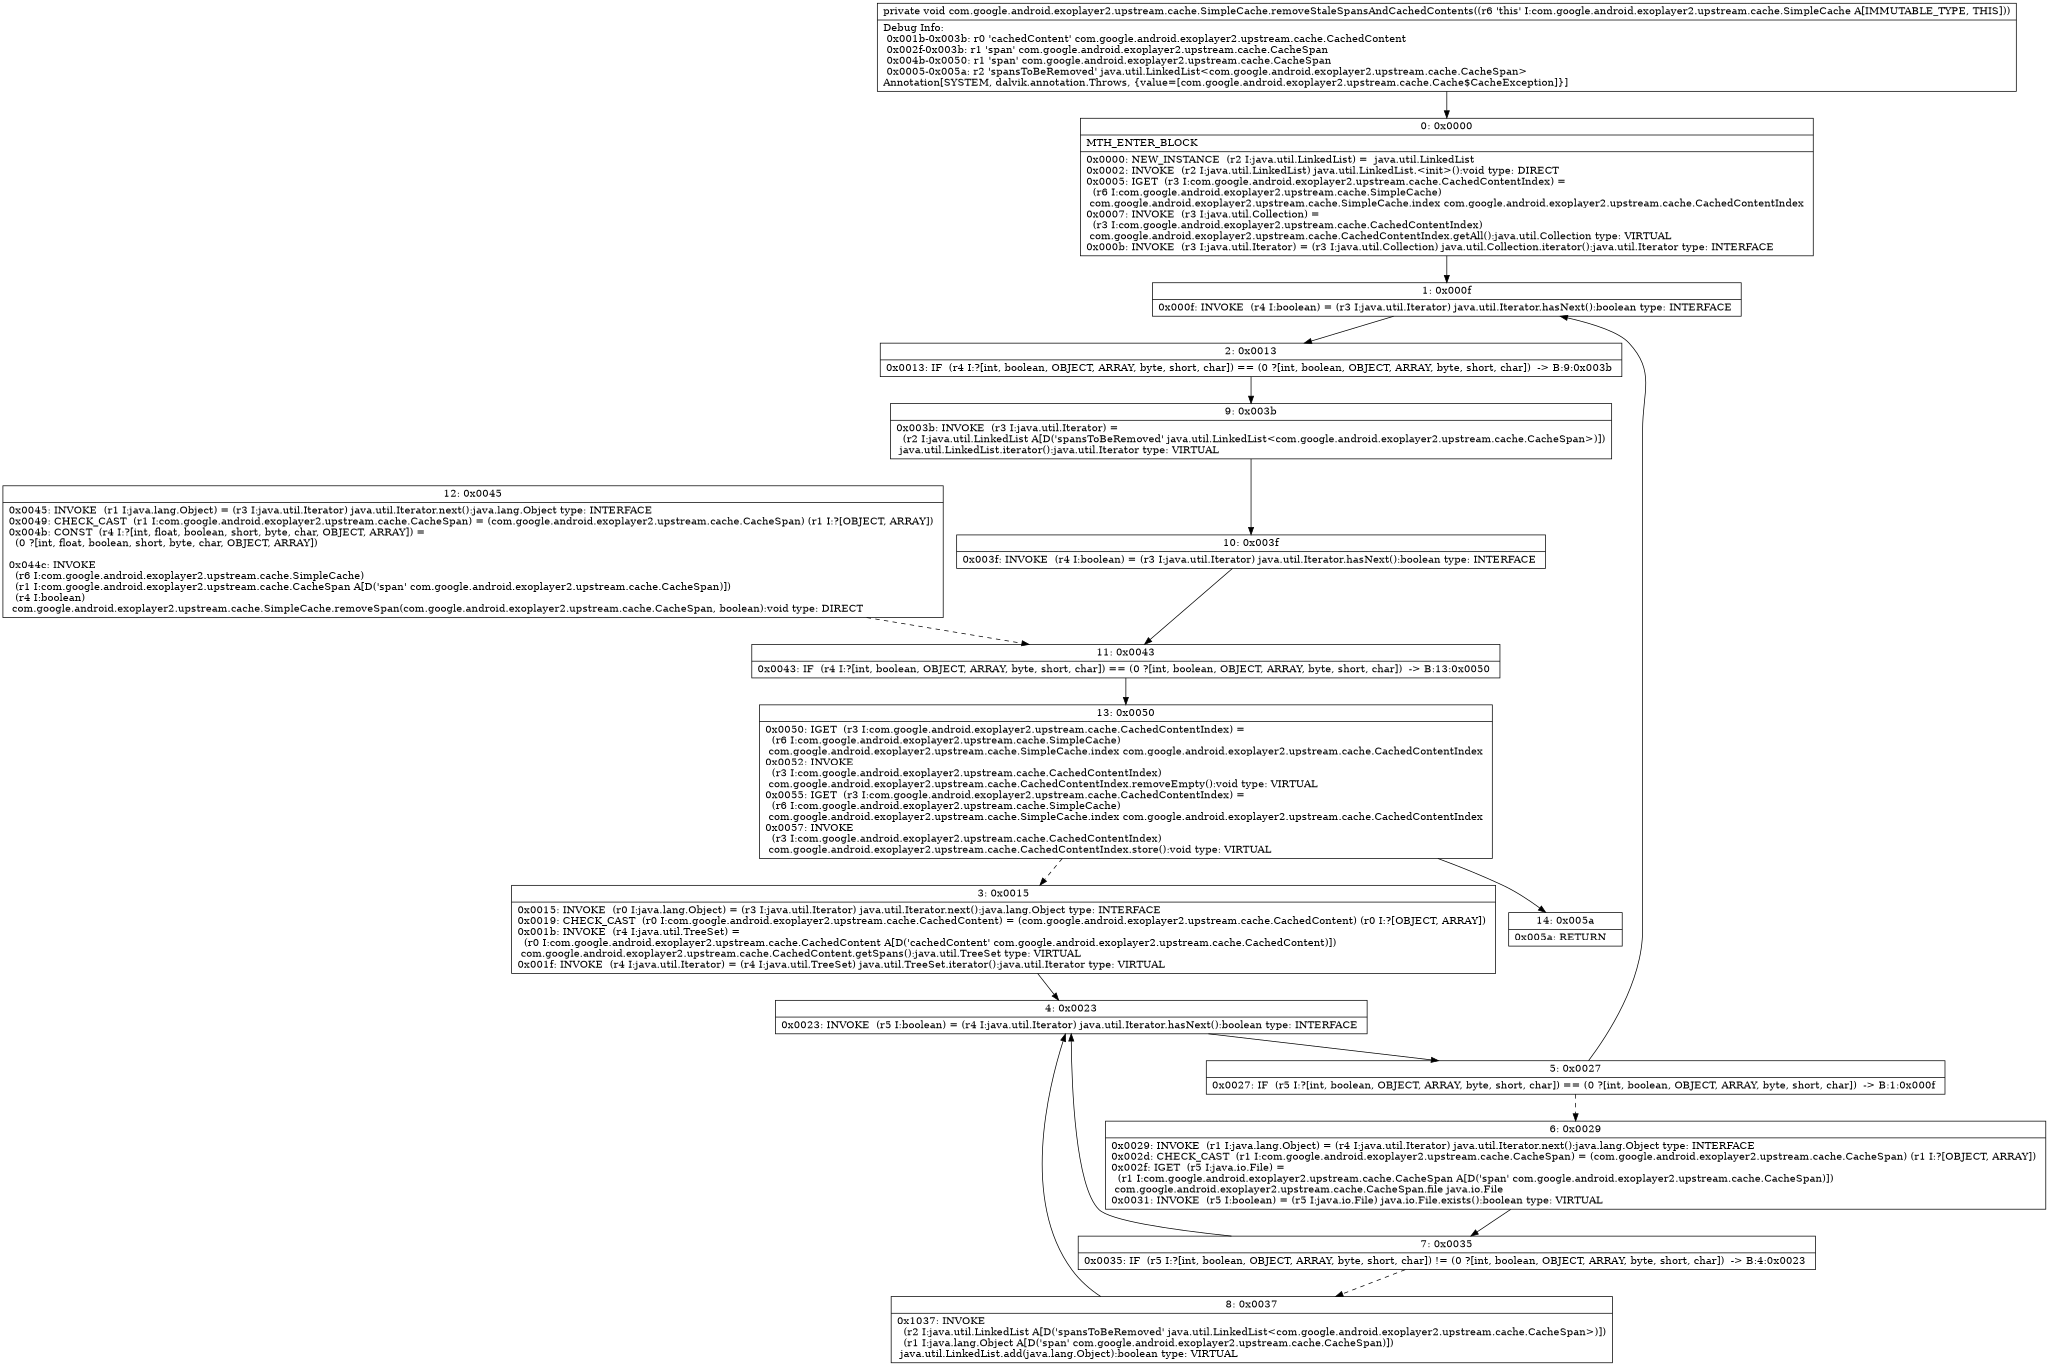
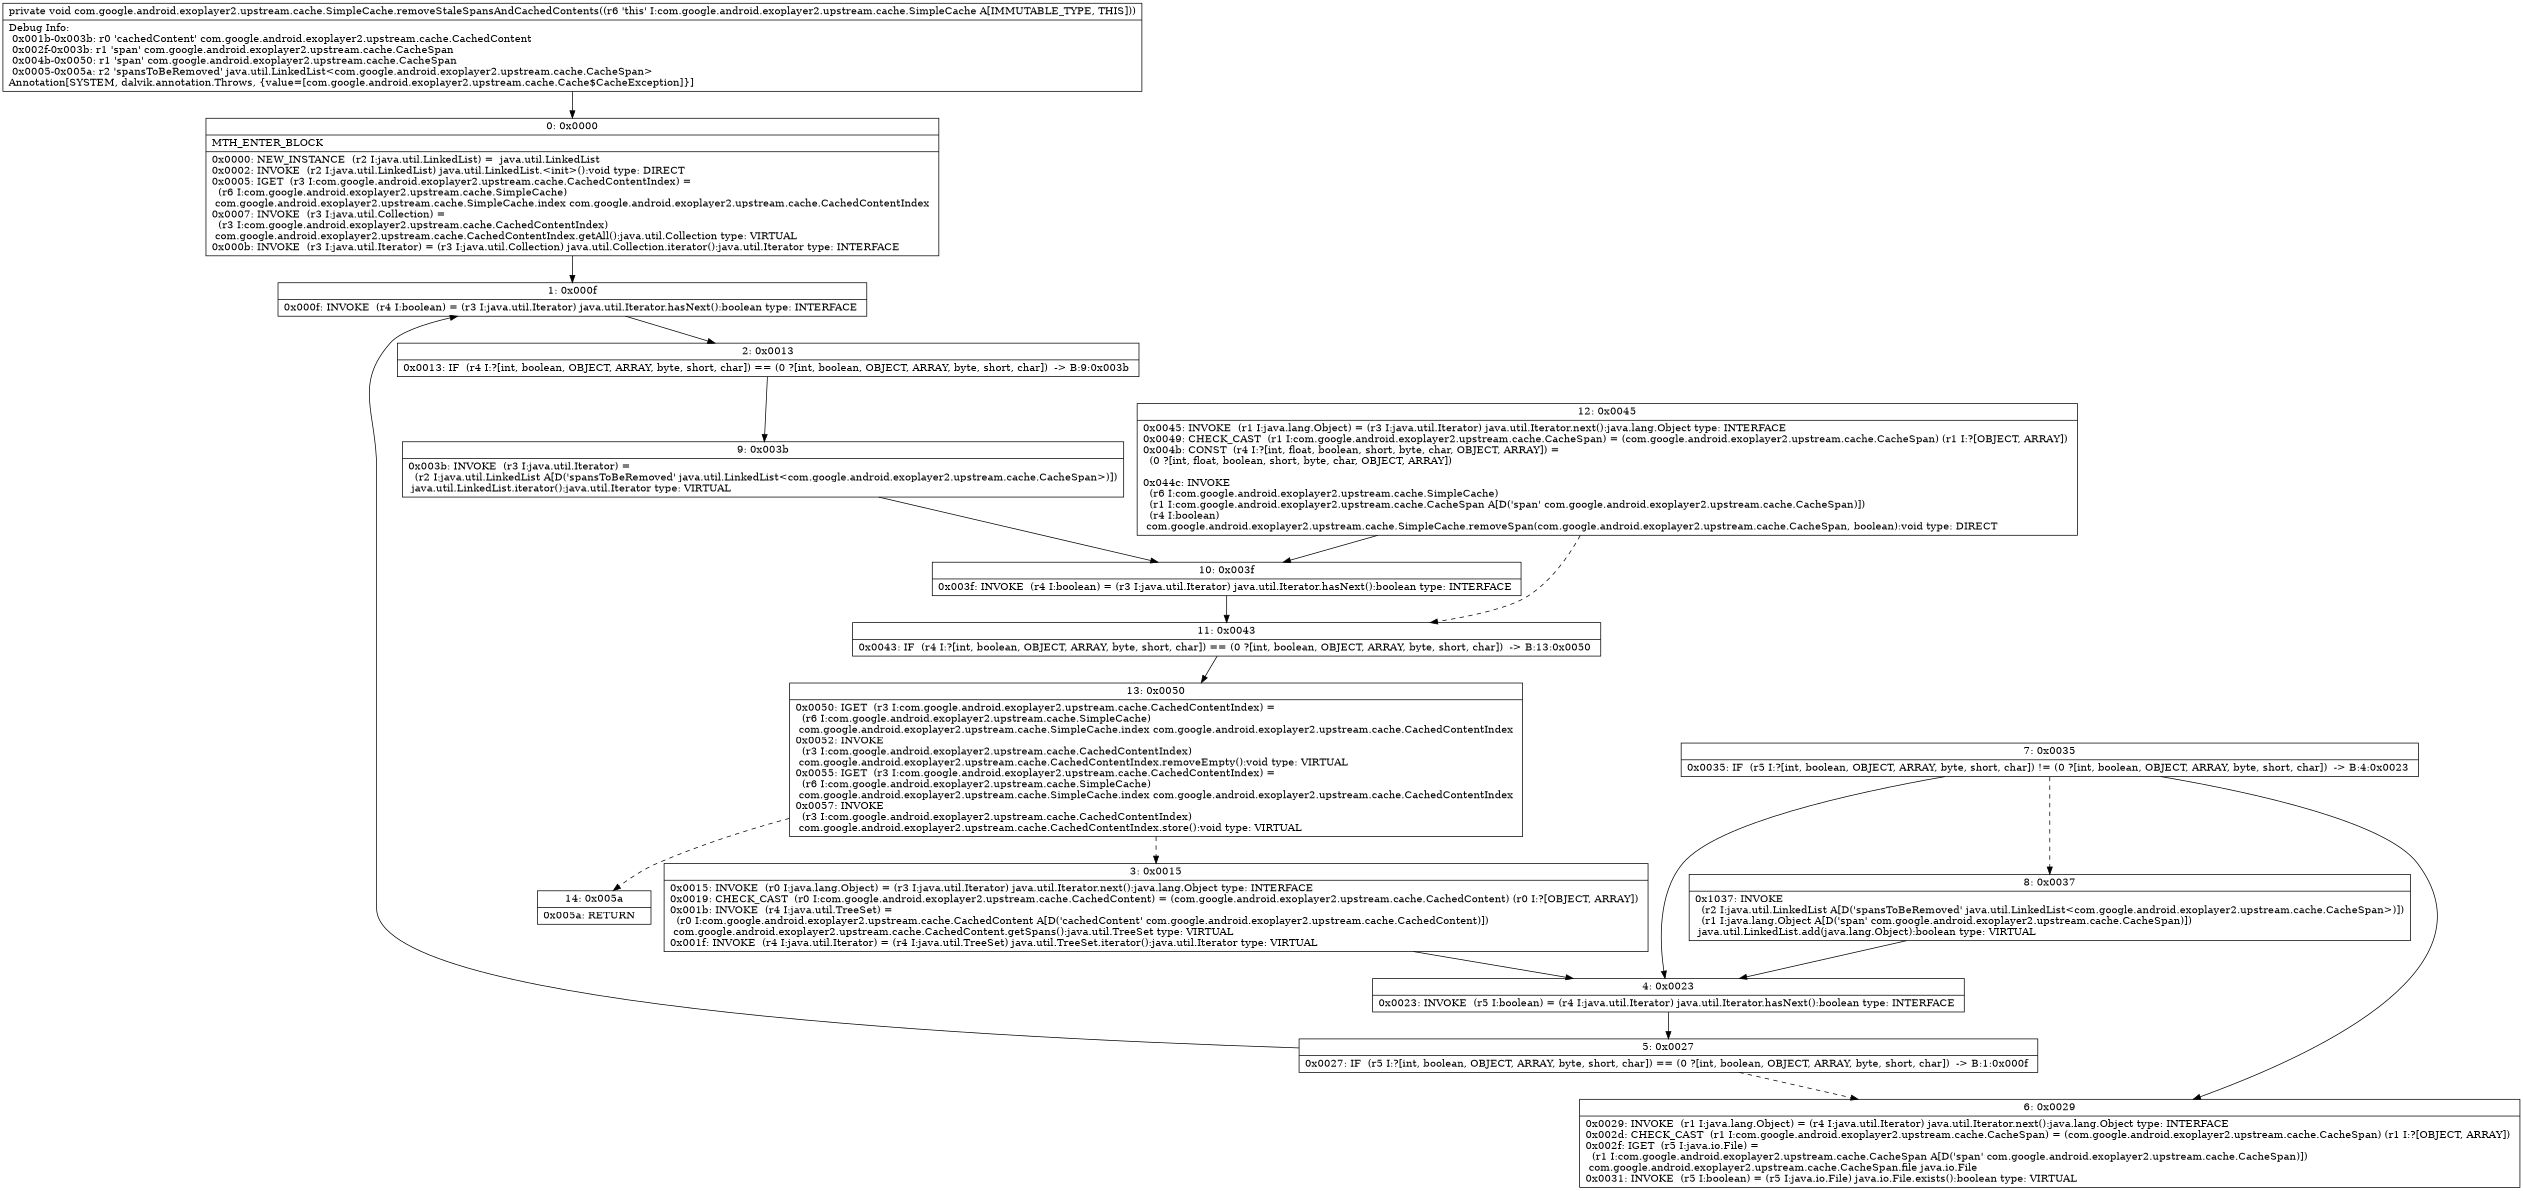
none -> (1334, 548)
(1491, 880) -> (702, 846)
(1494, 1221) -> (2435, 906)
